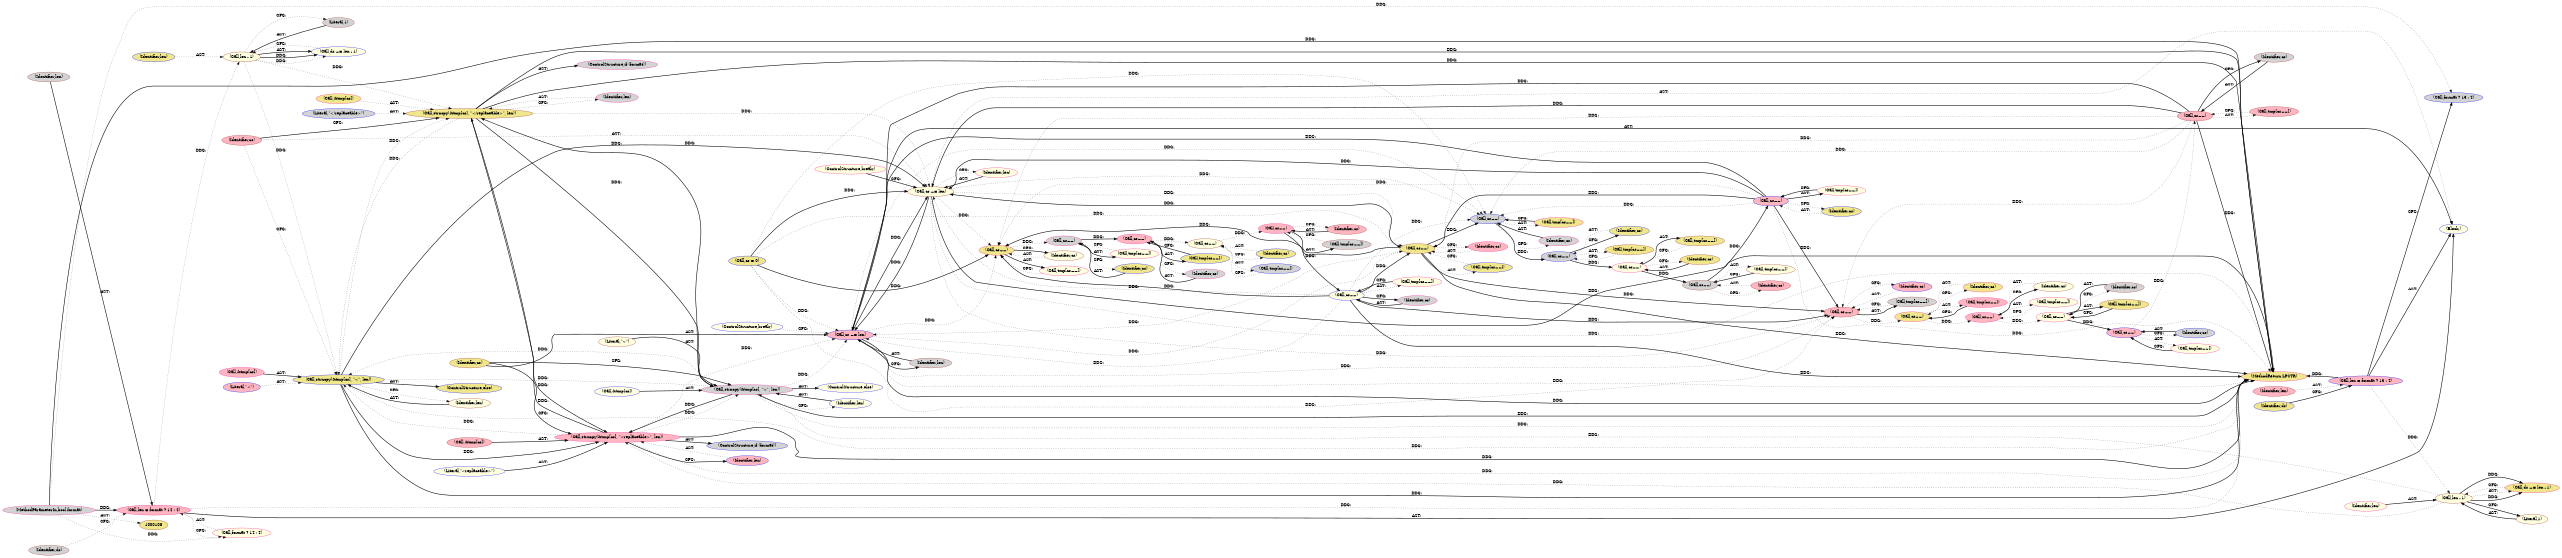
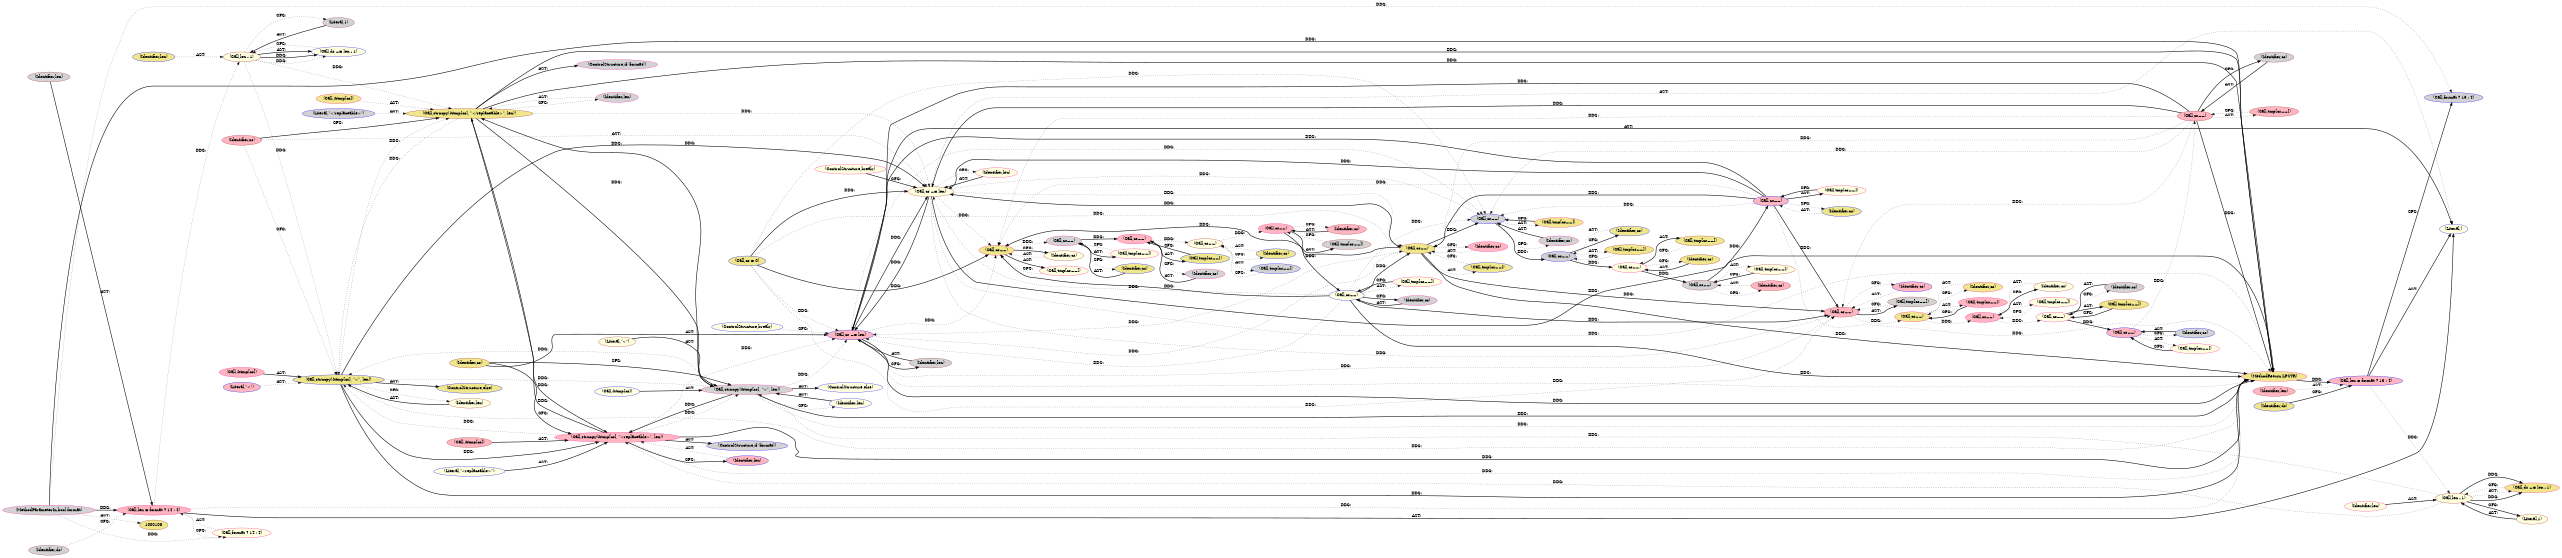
(2454, 229) -> (2454, 229)
(2324, 376) -> (2312, 382)
